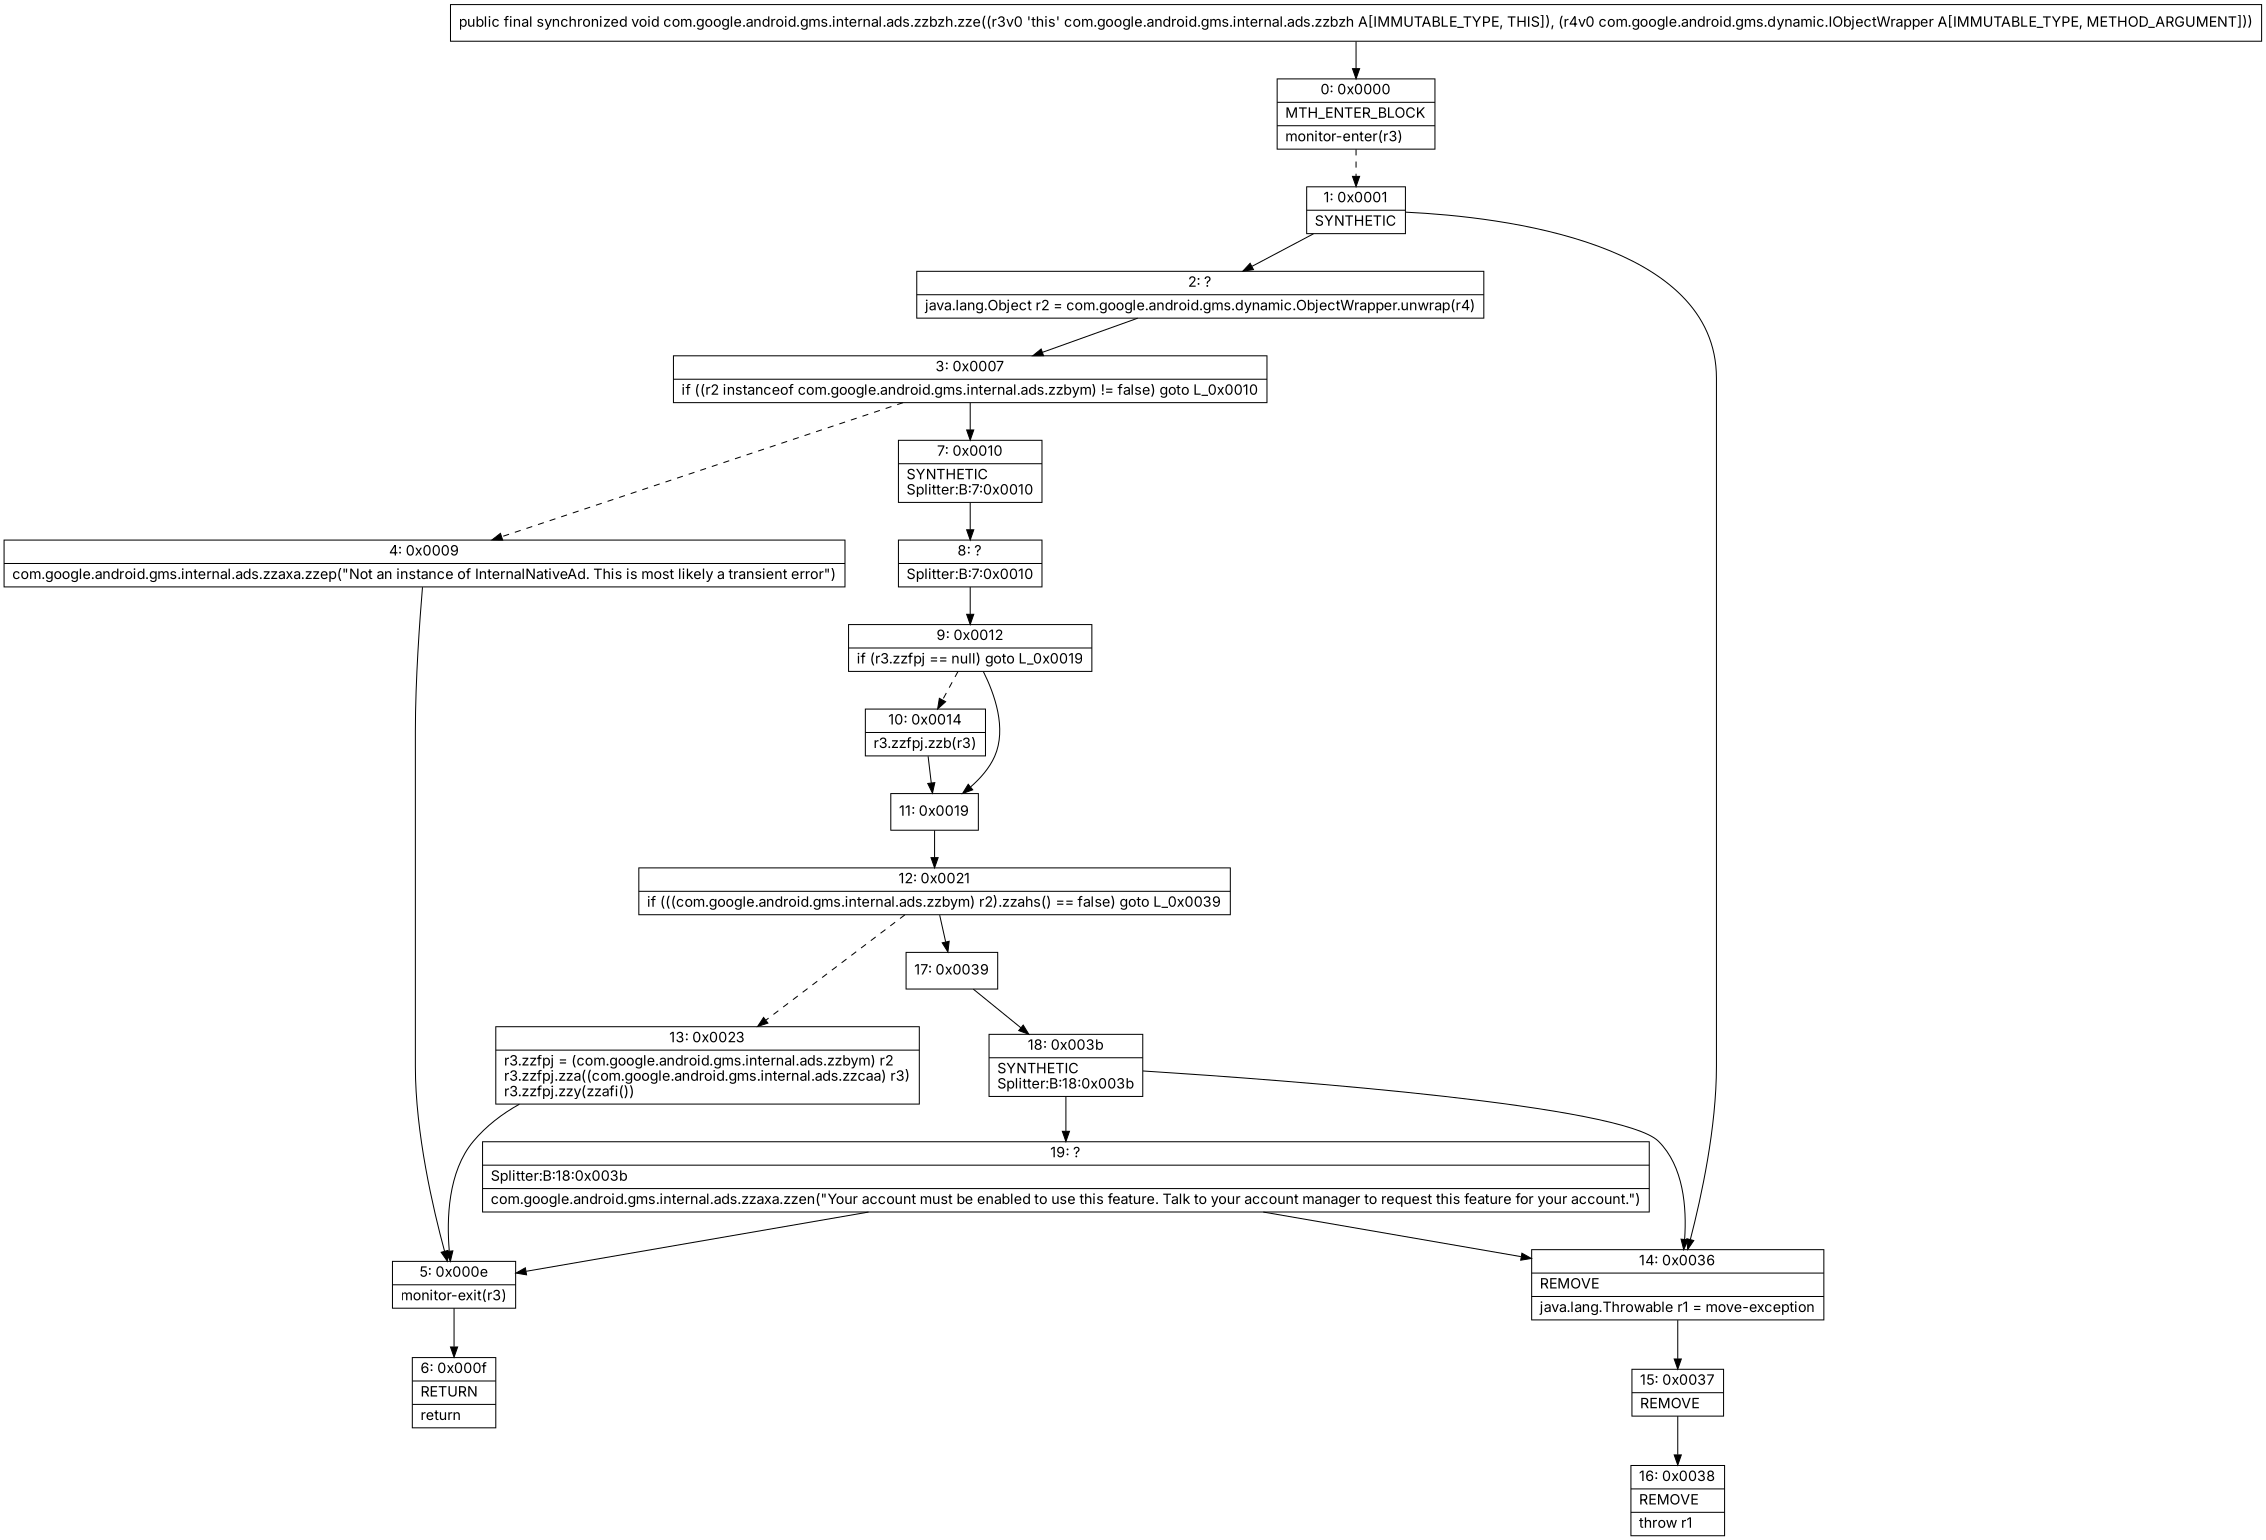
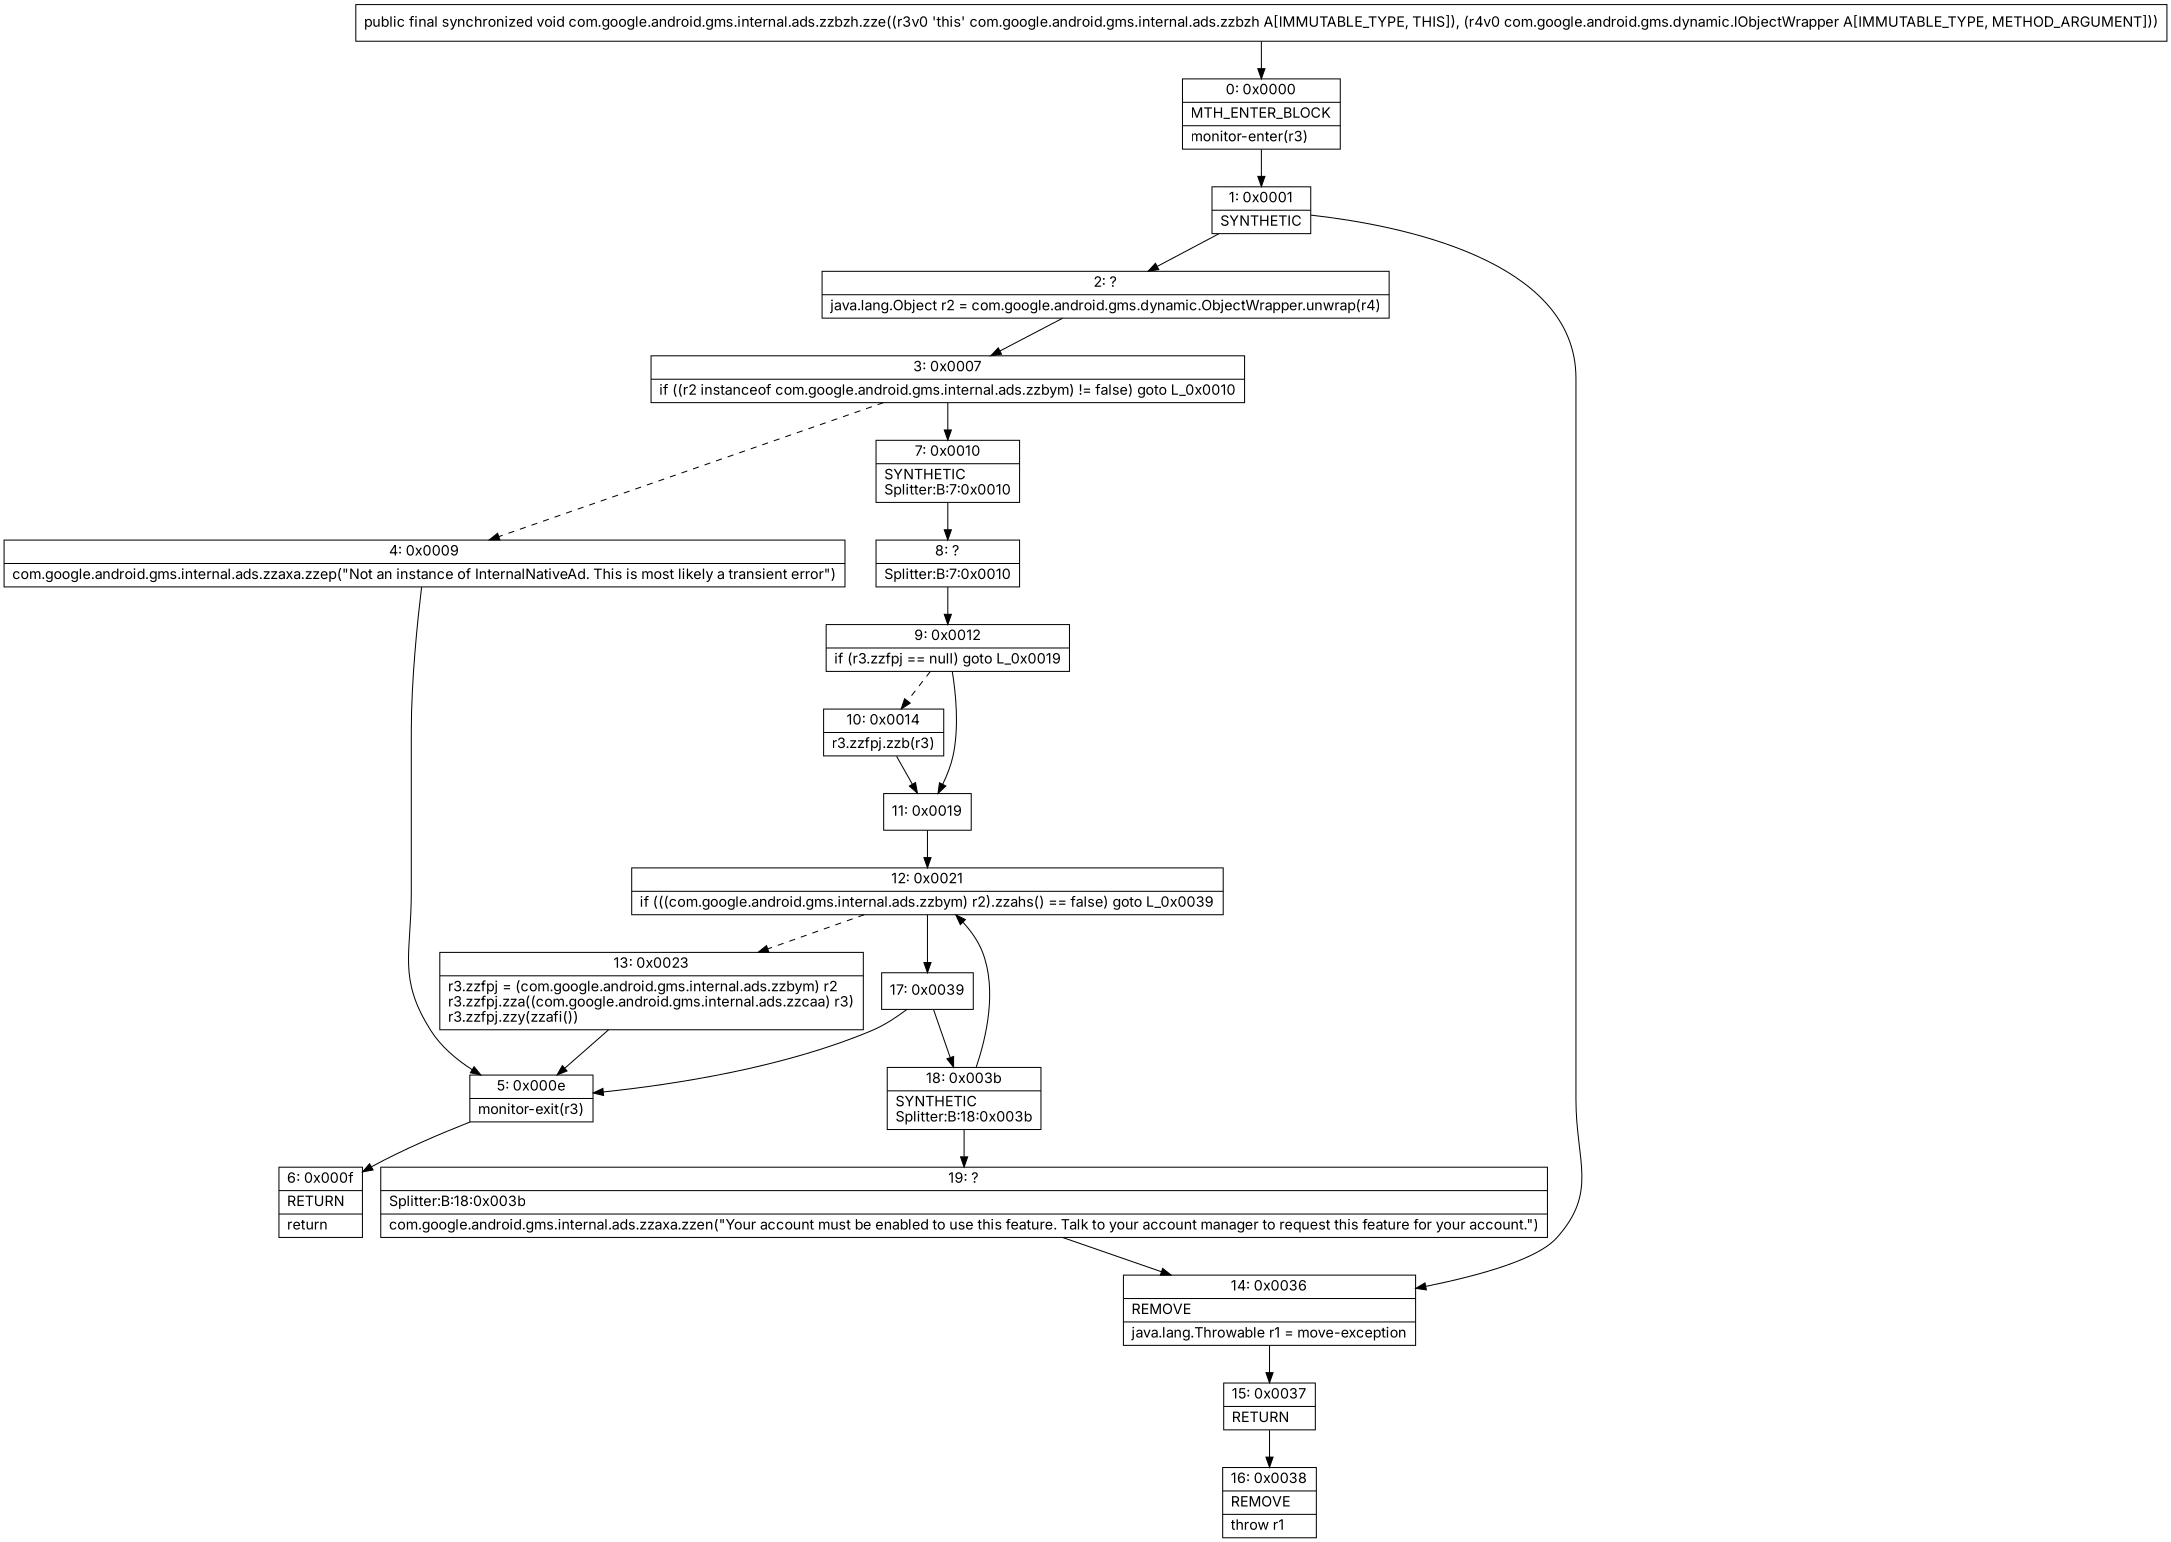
(1356, 163) -> (1261, 163)
(1455, 1098) -> (989, 992)
(697, 1242) -> (760, 1066)
(1670, 1404) -> (1261, 1418)
